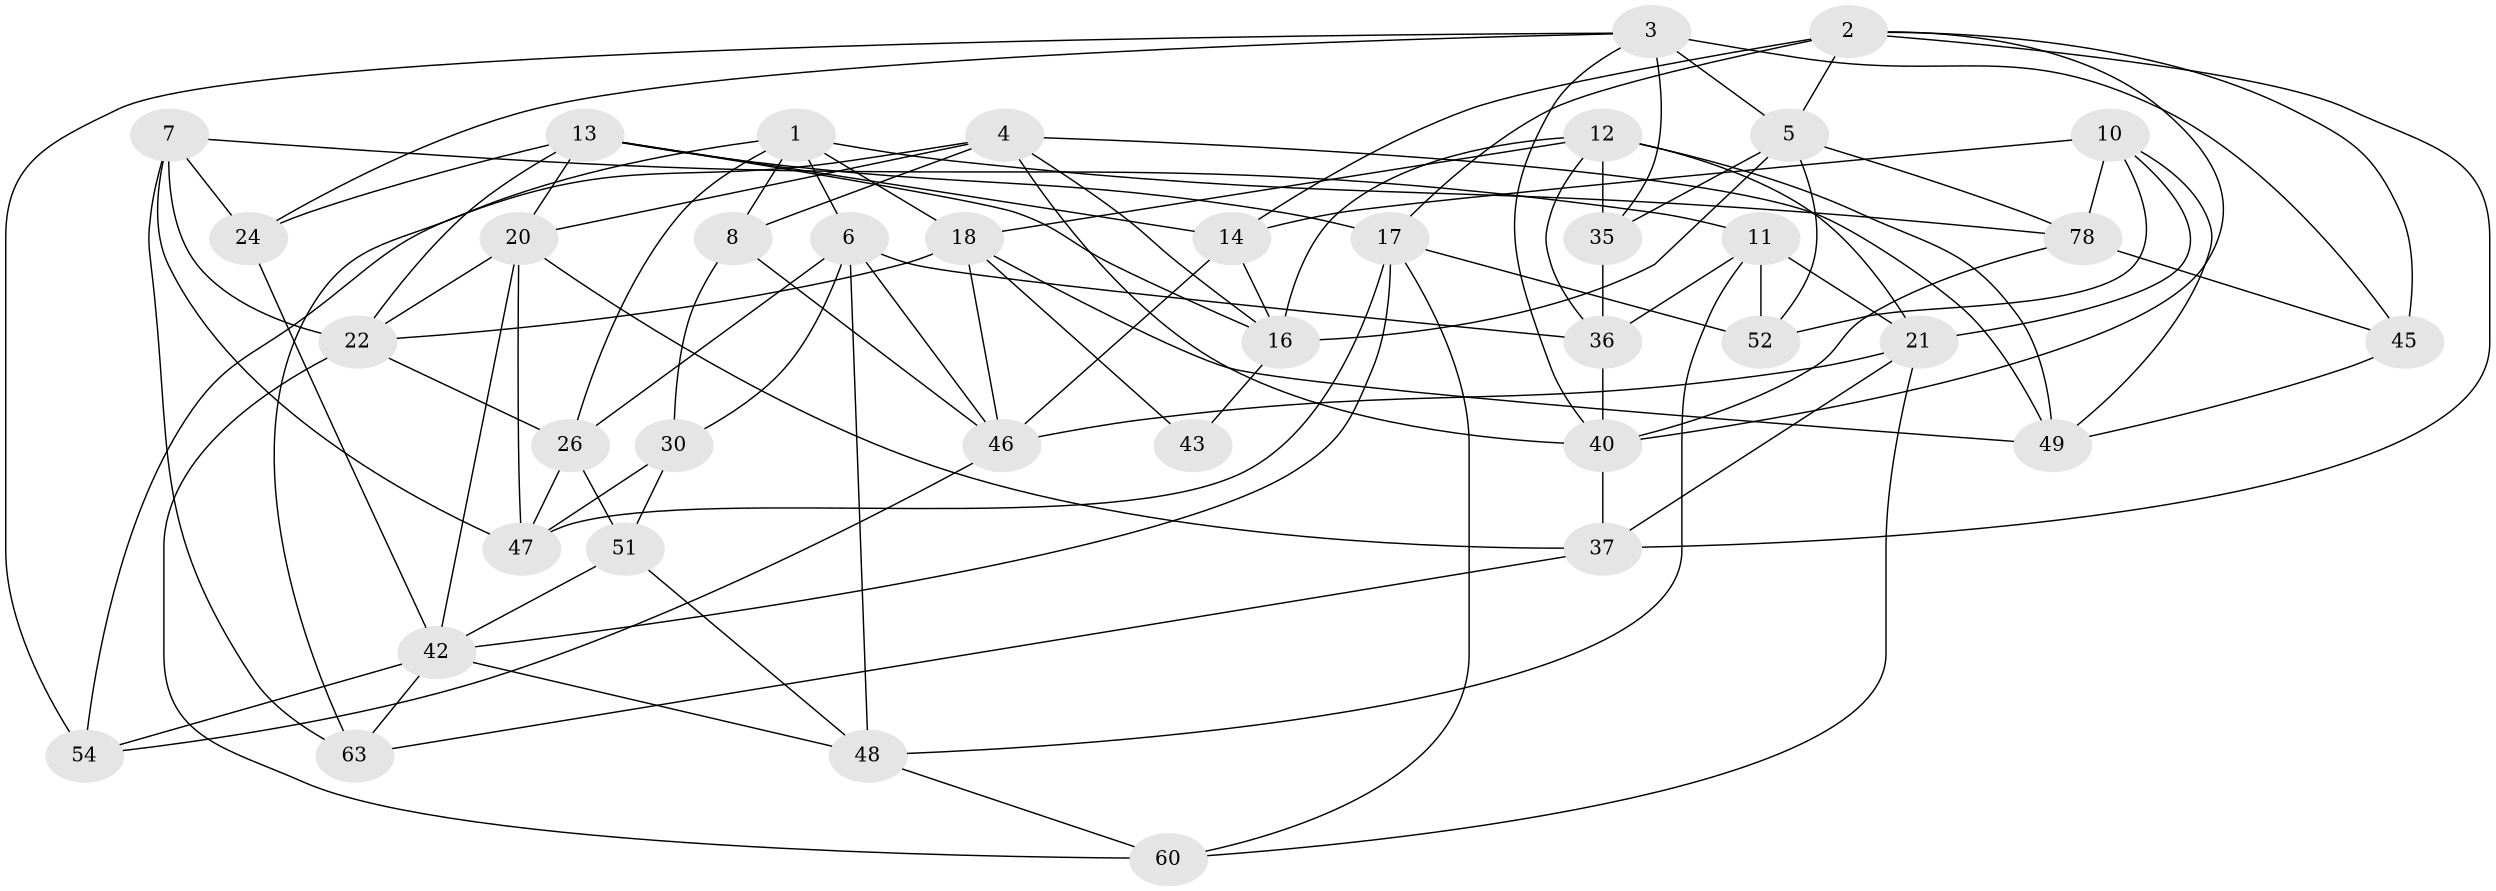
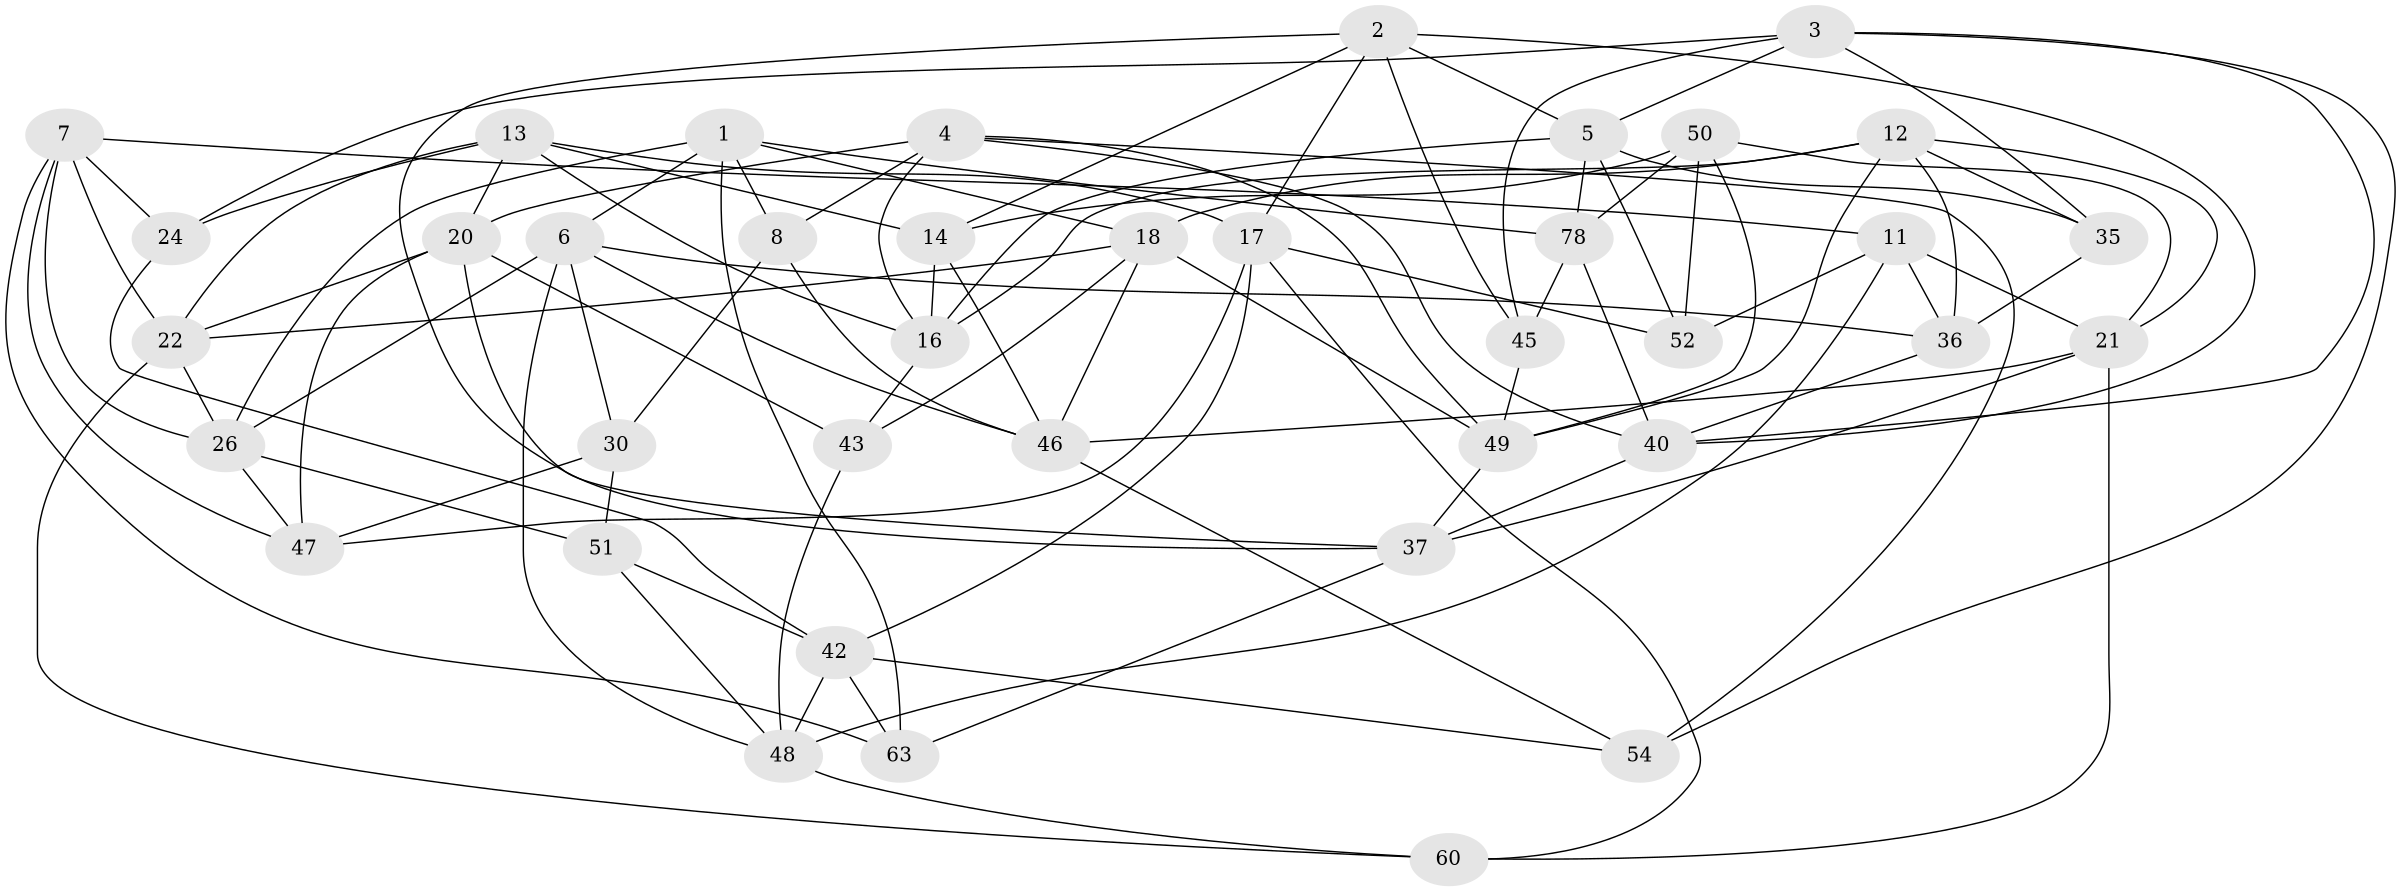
(2110, 135) -> (1701, 135)
none -> (57, 335)
(478, 446) -> (657, 342)
none -> (1457, 497)
none -> (791, 596)
